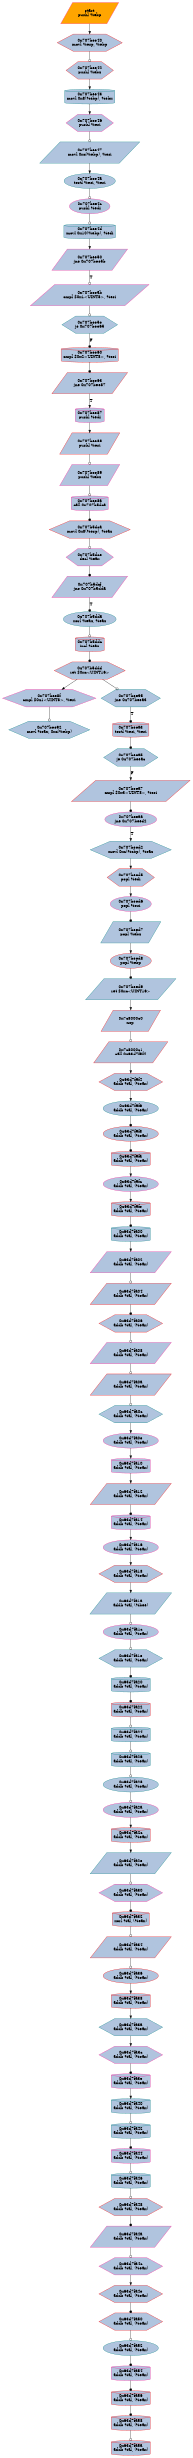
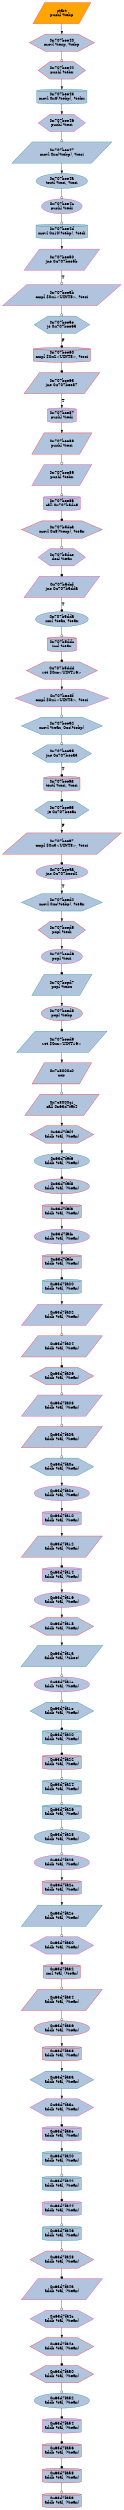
(109, 684) -> (62, 739)
